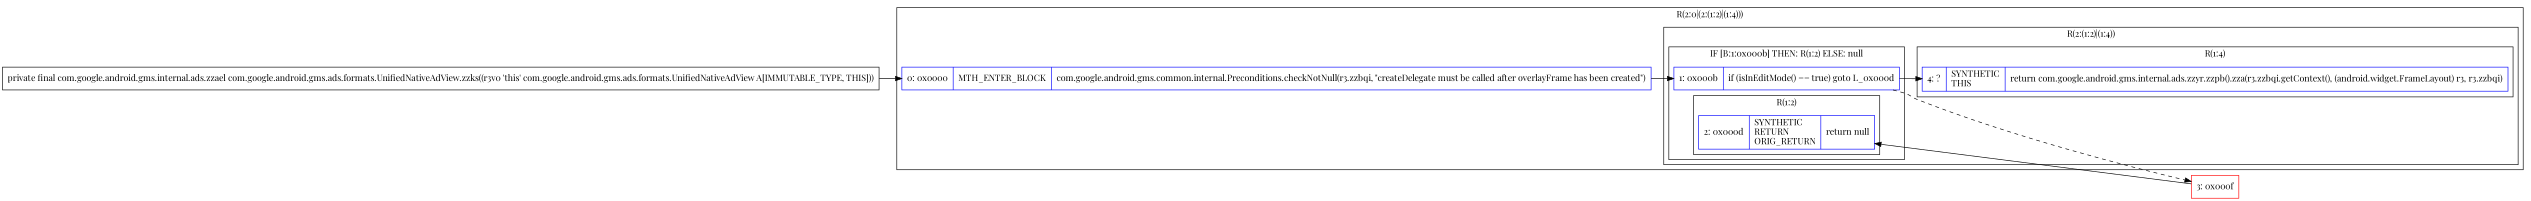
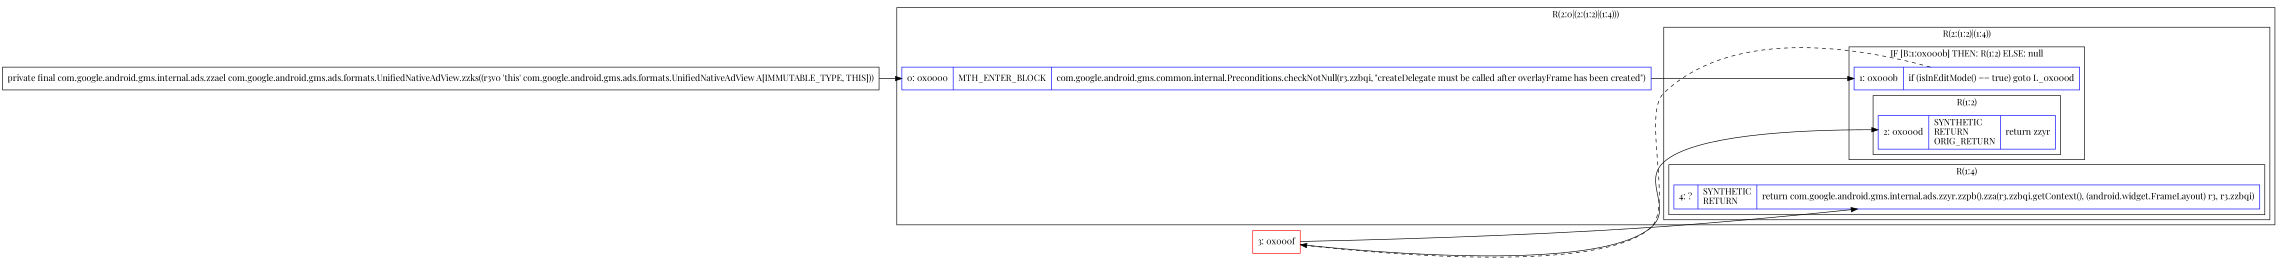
(1908, 79) -> (1576, 232)
(1961, 84) -> (1720, 201)
(1848, 132) -> (2028, 132)
